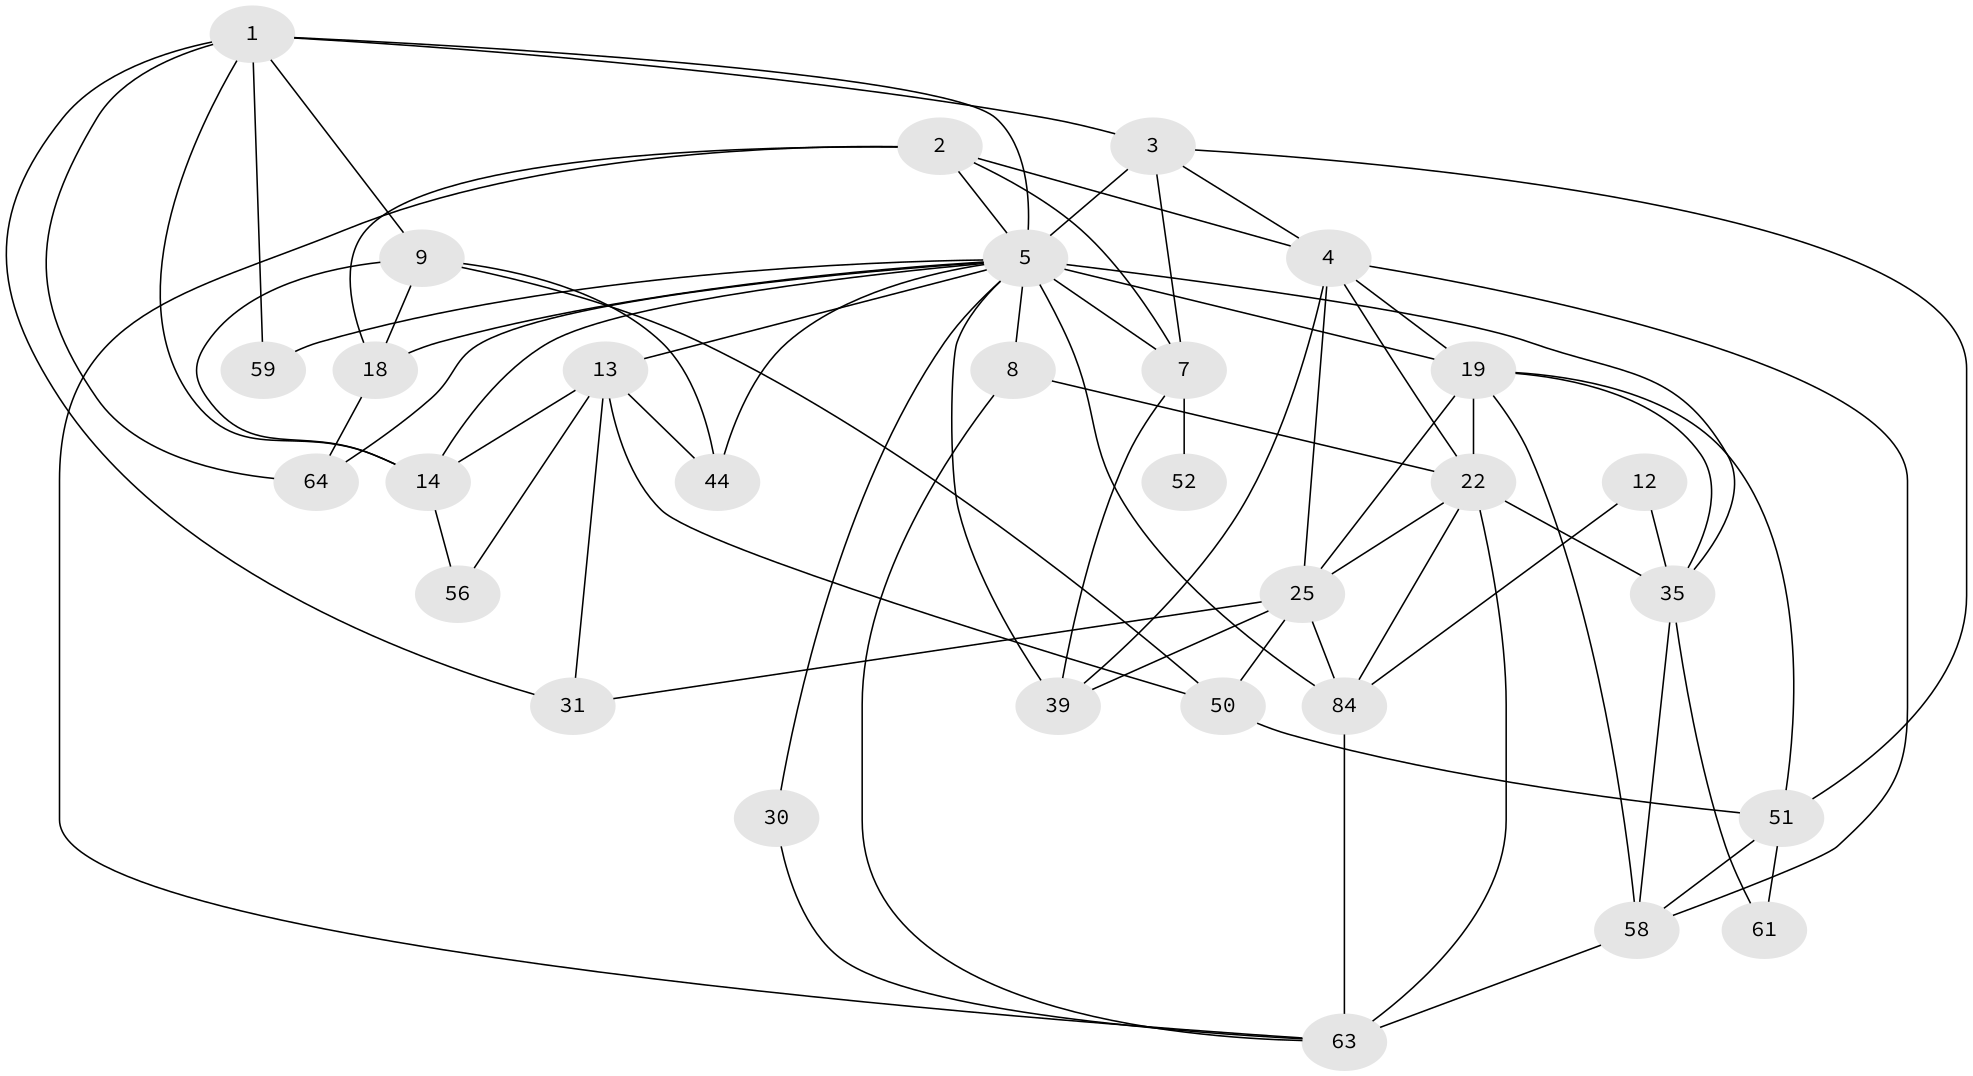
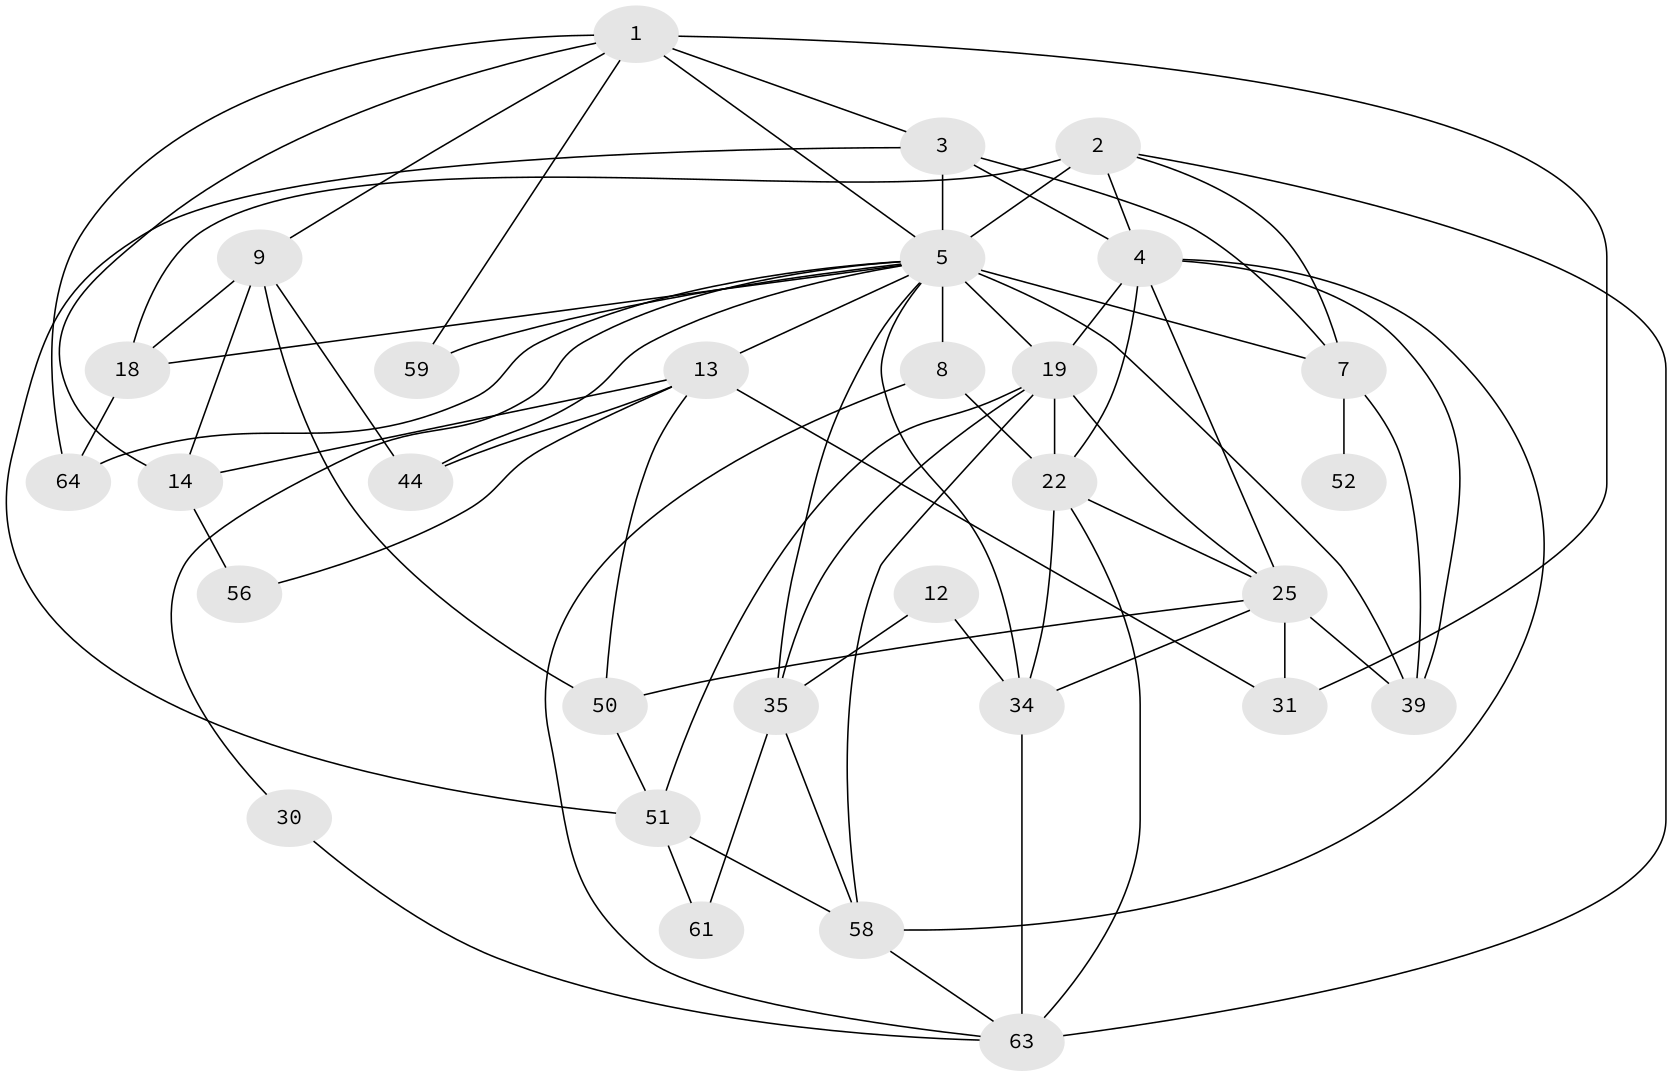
(672, 306) -> none
(1583, 544) -> none
(1344, 706) -> (1022, 706)
